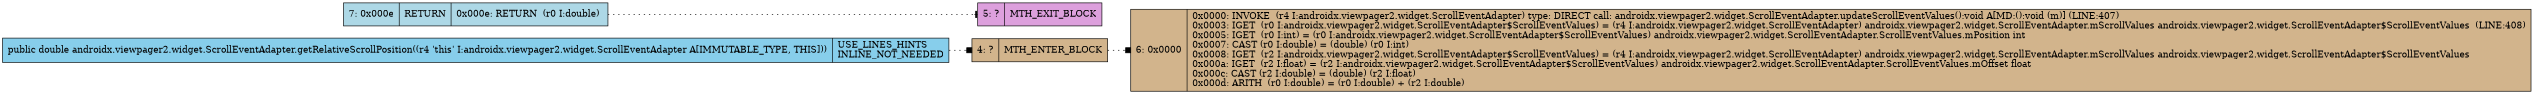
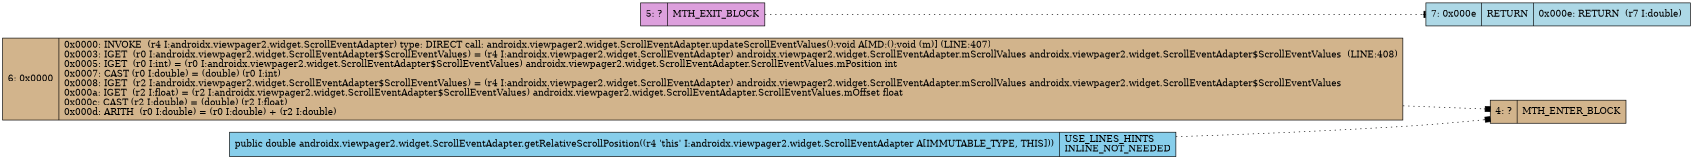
(530, 14) -> (1612, 14)
(791, 14) -> (1094, 14)
(1116, 50) -> (1443, 107)
